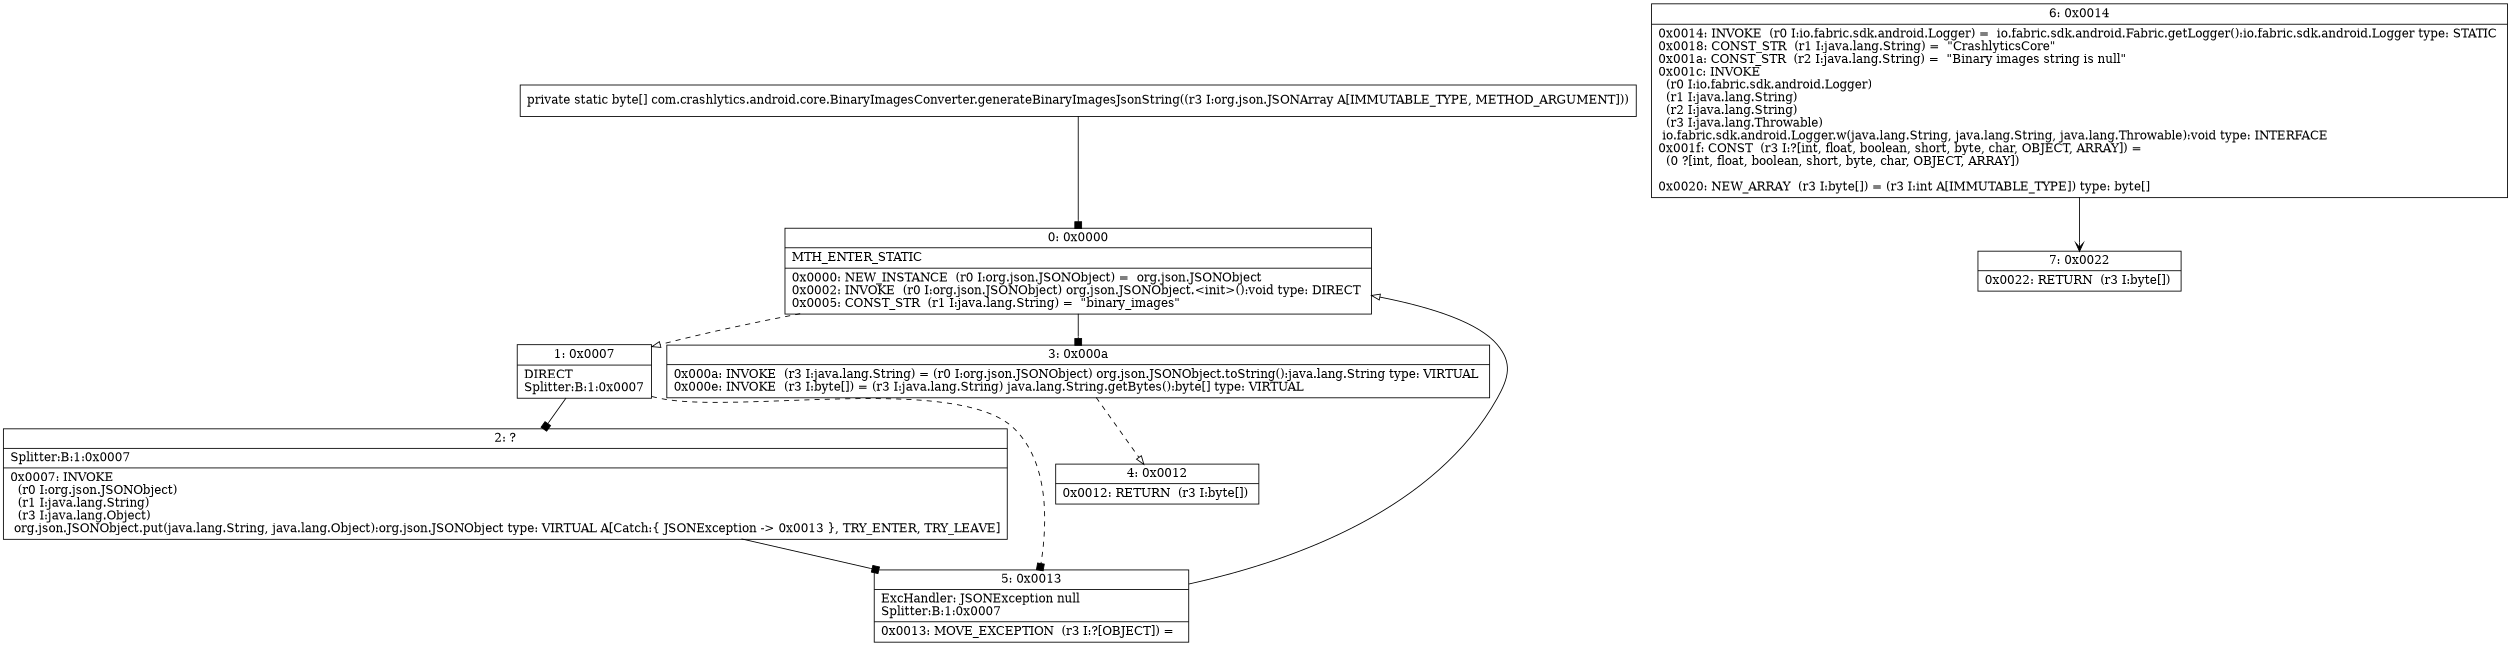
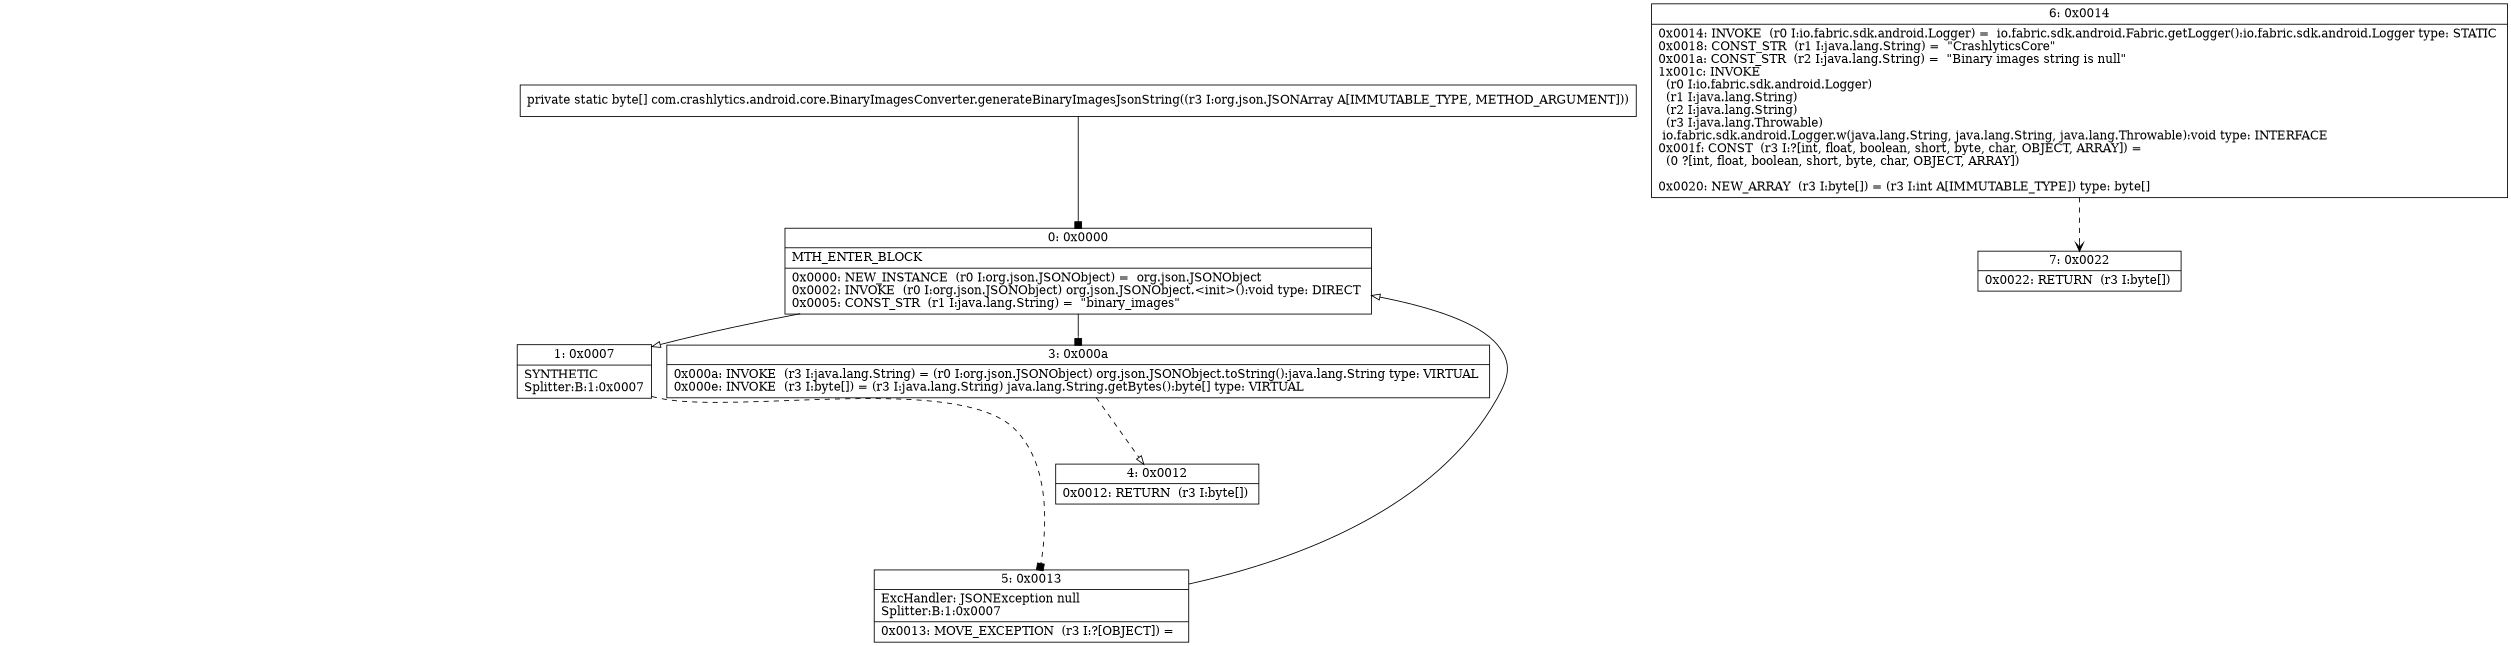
(1714, 72) -> (1714, 72)
(2080, 220) -> (2080, 220)
(857, 258) -> (857, 258)
(730, 328) -> (730, 328)
(549, 375) -> (561, 375)
(505, 484) -> none
